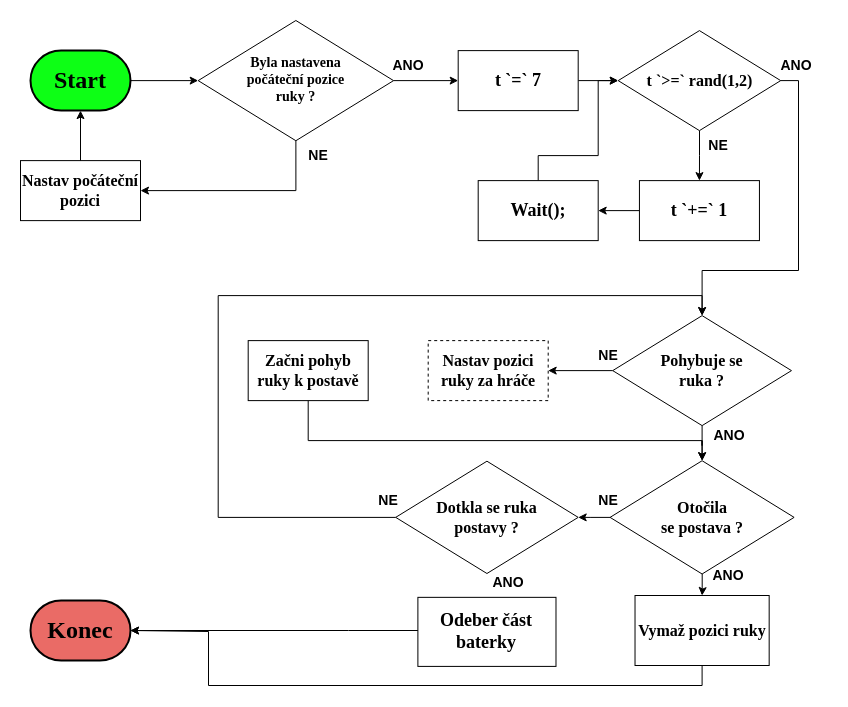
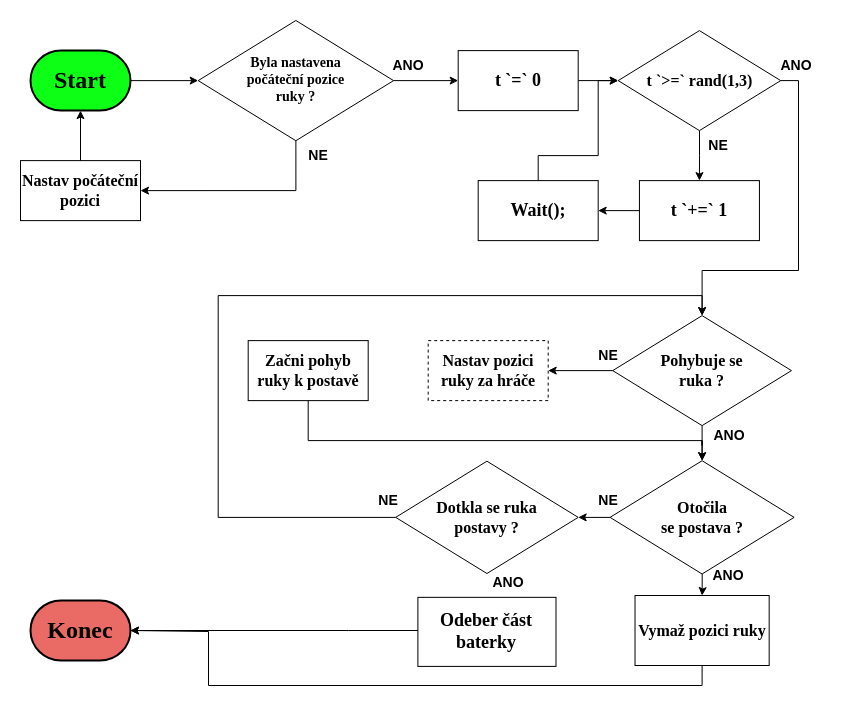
(519, 81) -> (519, 81)
(700, 81) -> (700, 81)
